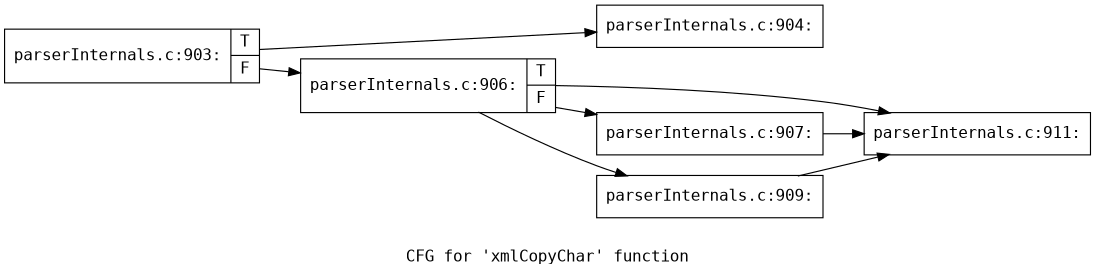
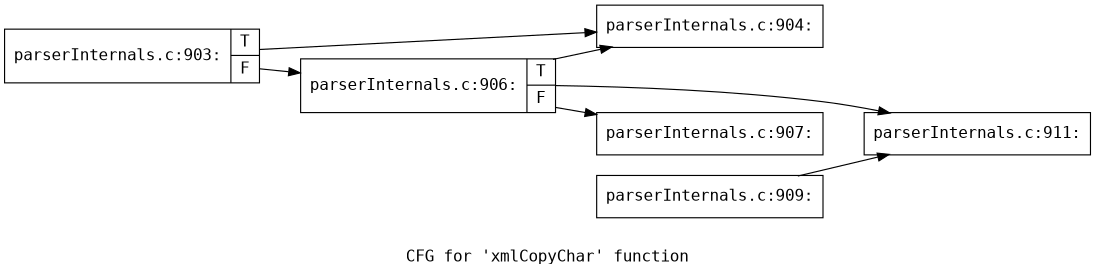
(838, 134) -> none
(546, 145) -> (577, 54)
